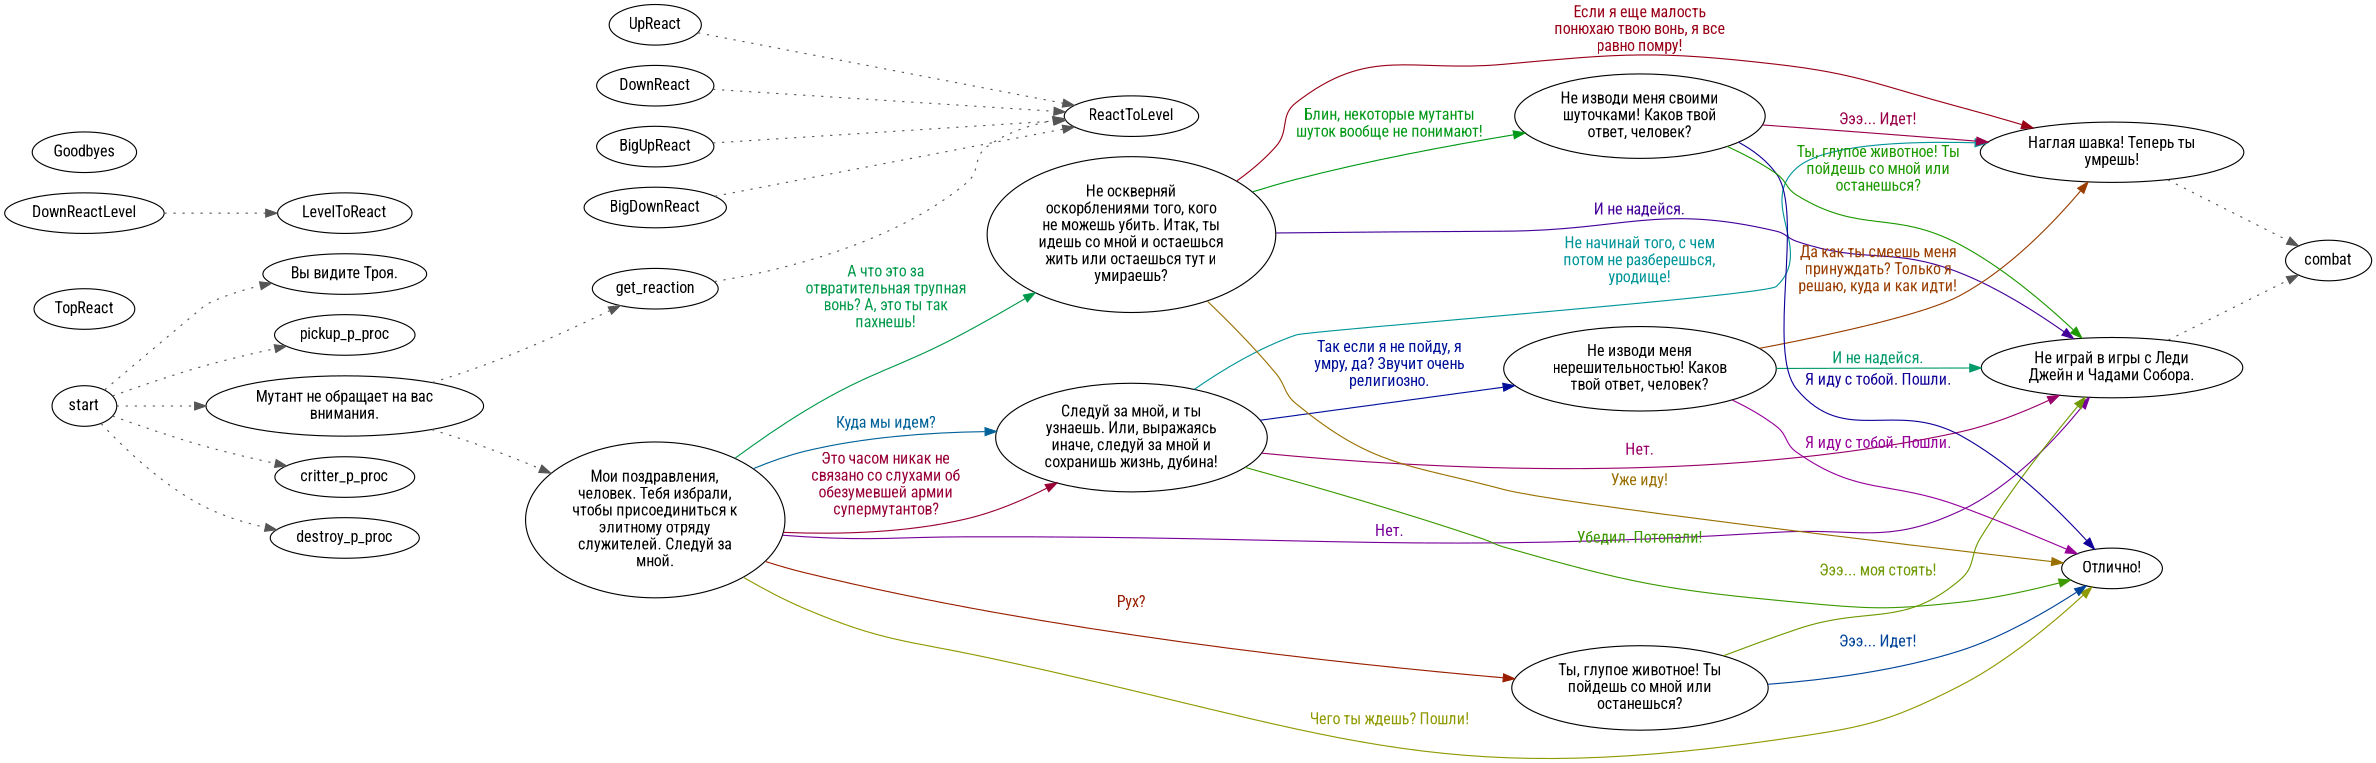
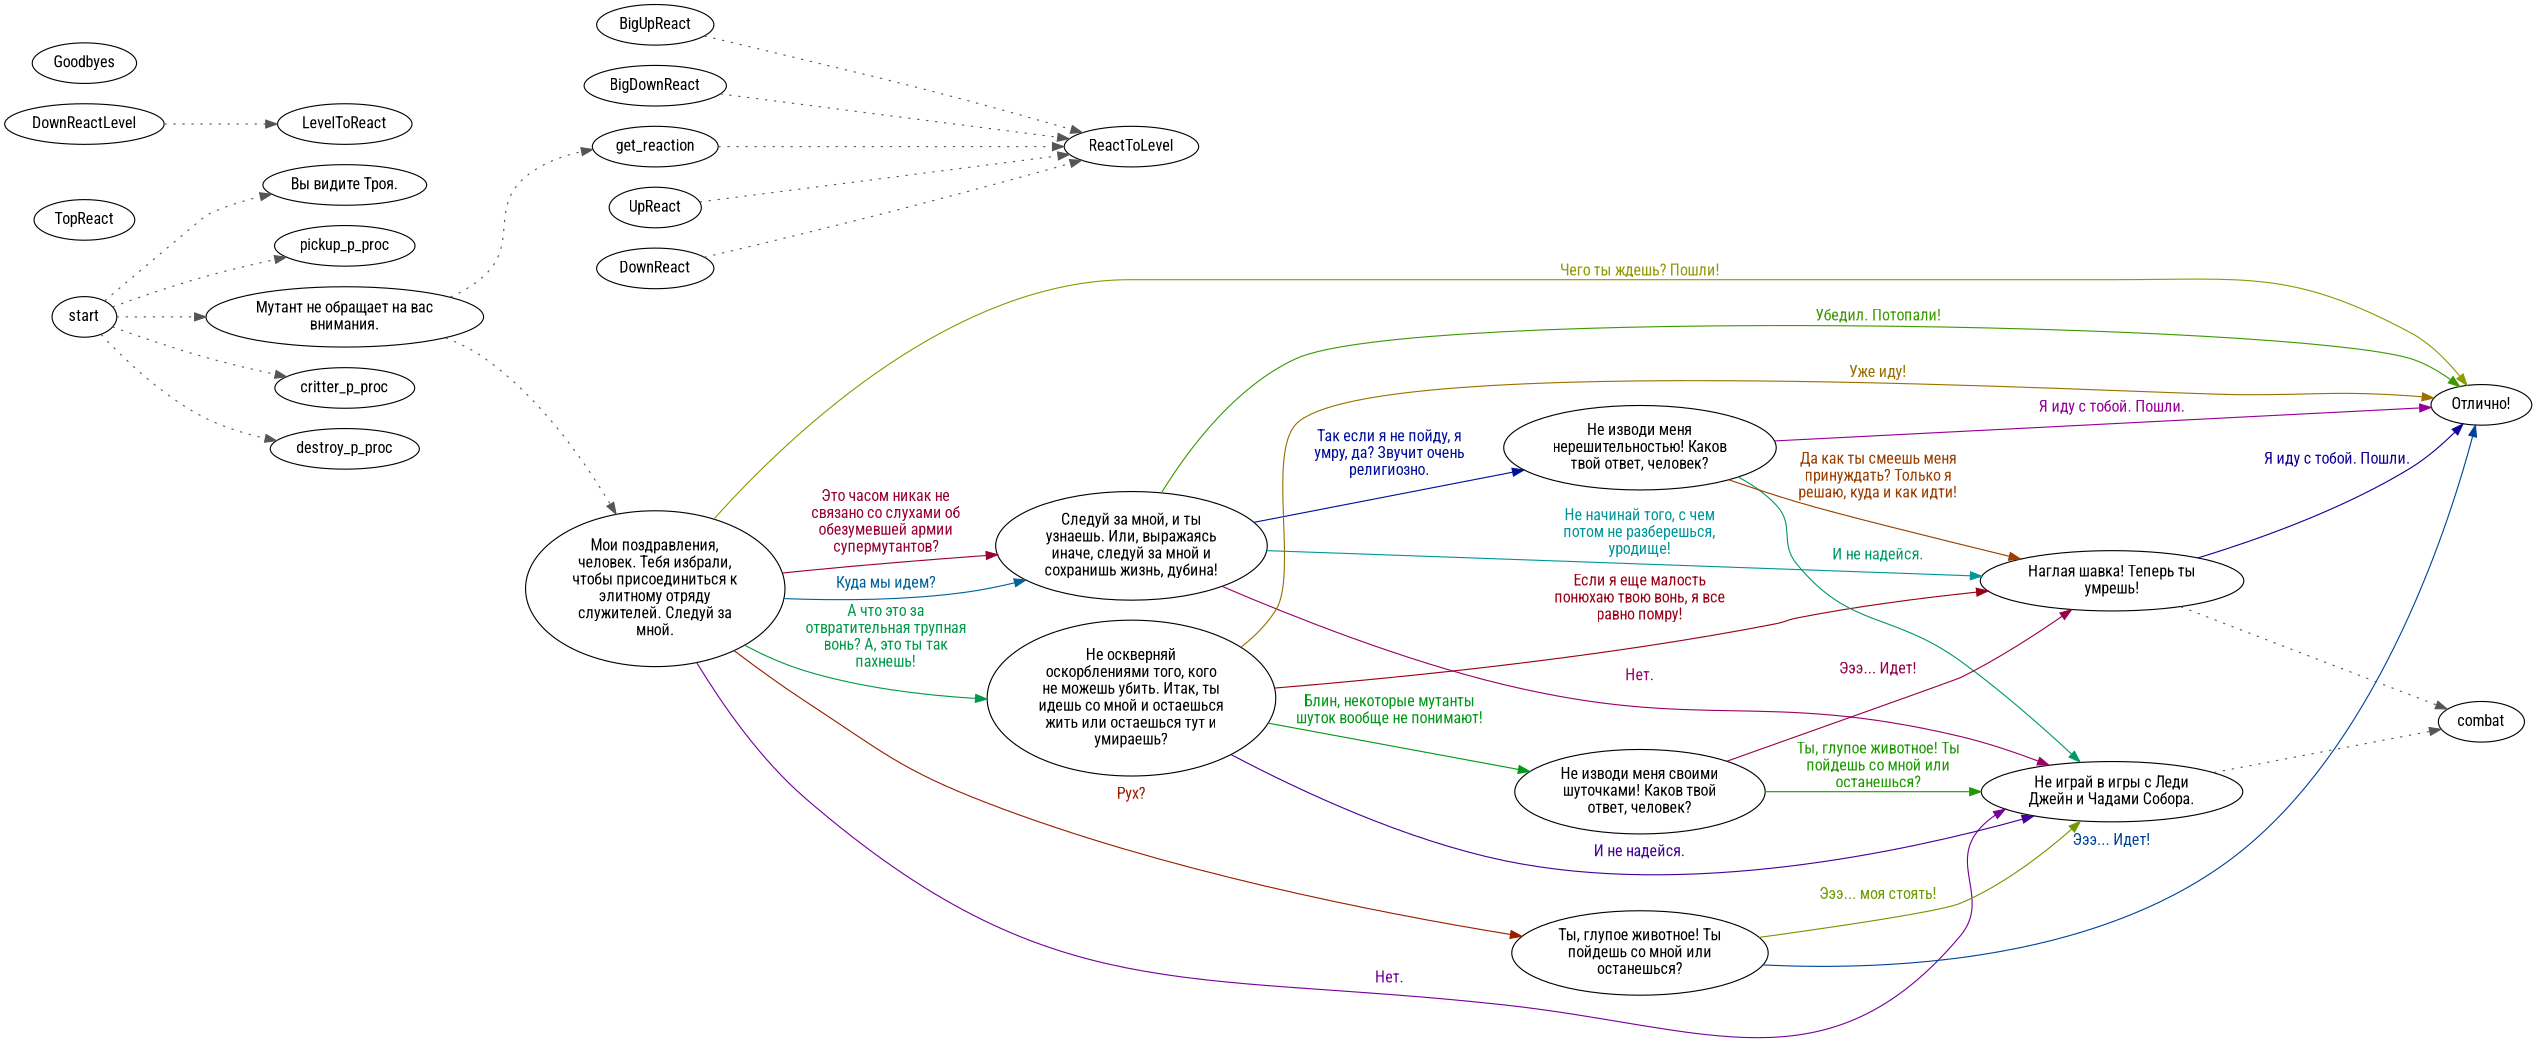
(1825, 411) -> (2333, 508)
